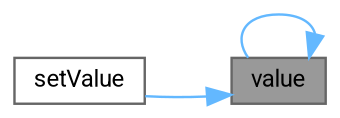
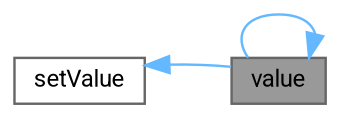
(176, 97) -> (200, 65)
